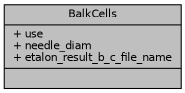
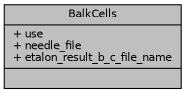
(52, 46) -> (47, 46)
